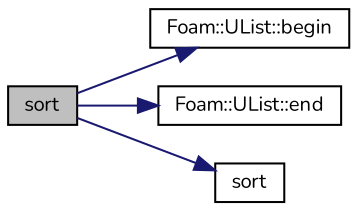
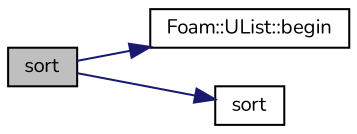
(250, 106) -> none
